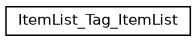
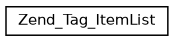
(98, 21) -> (87, 21)
